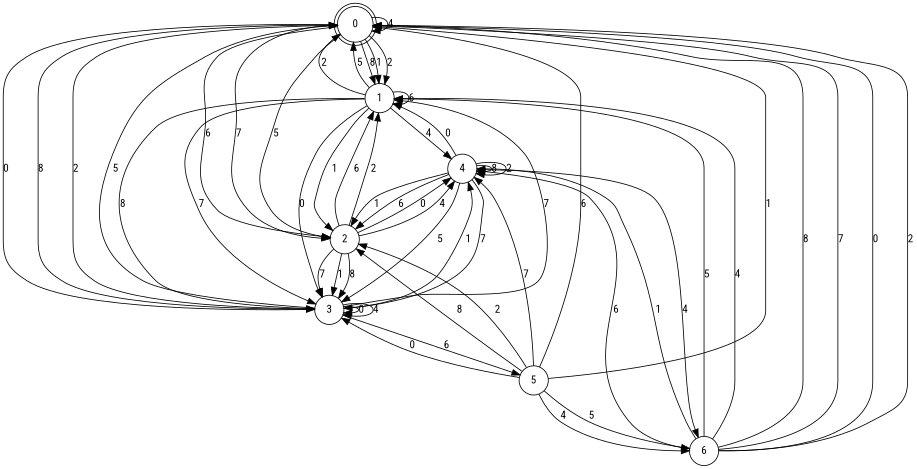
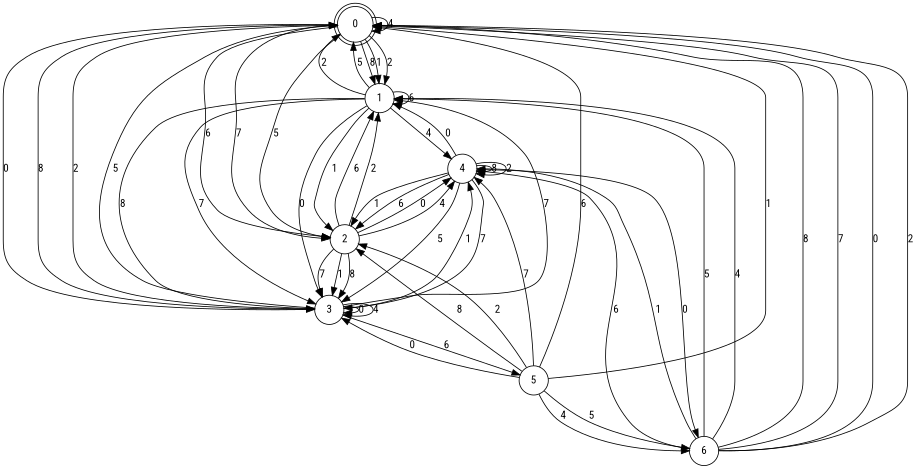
(685, 310) -> (685, 310)
